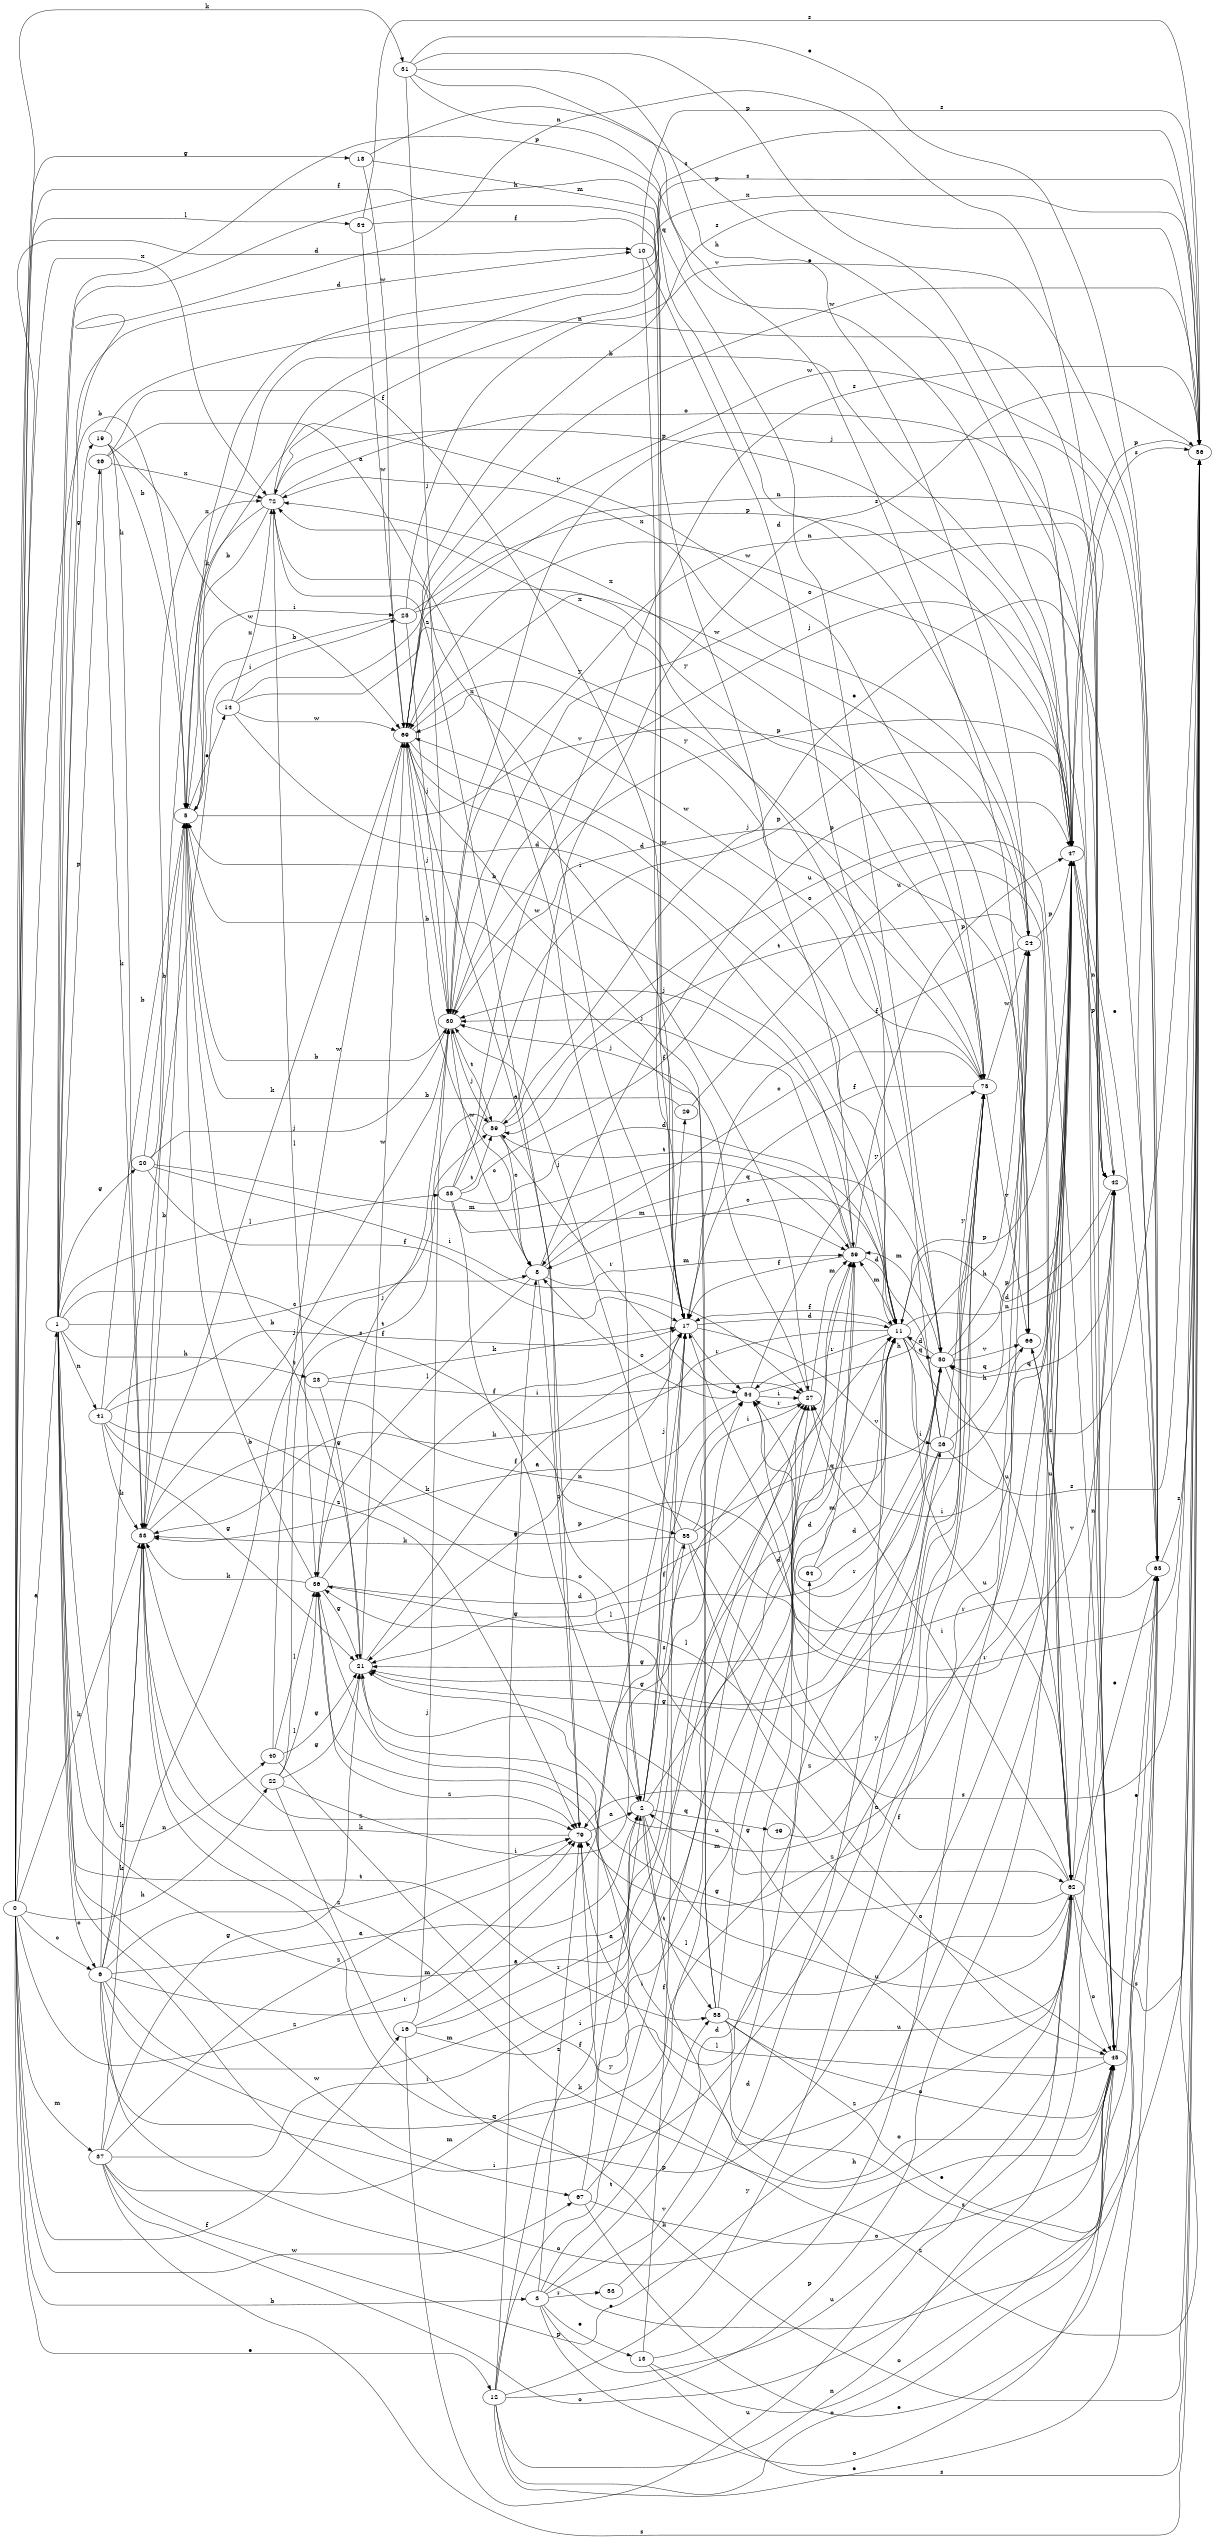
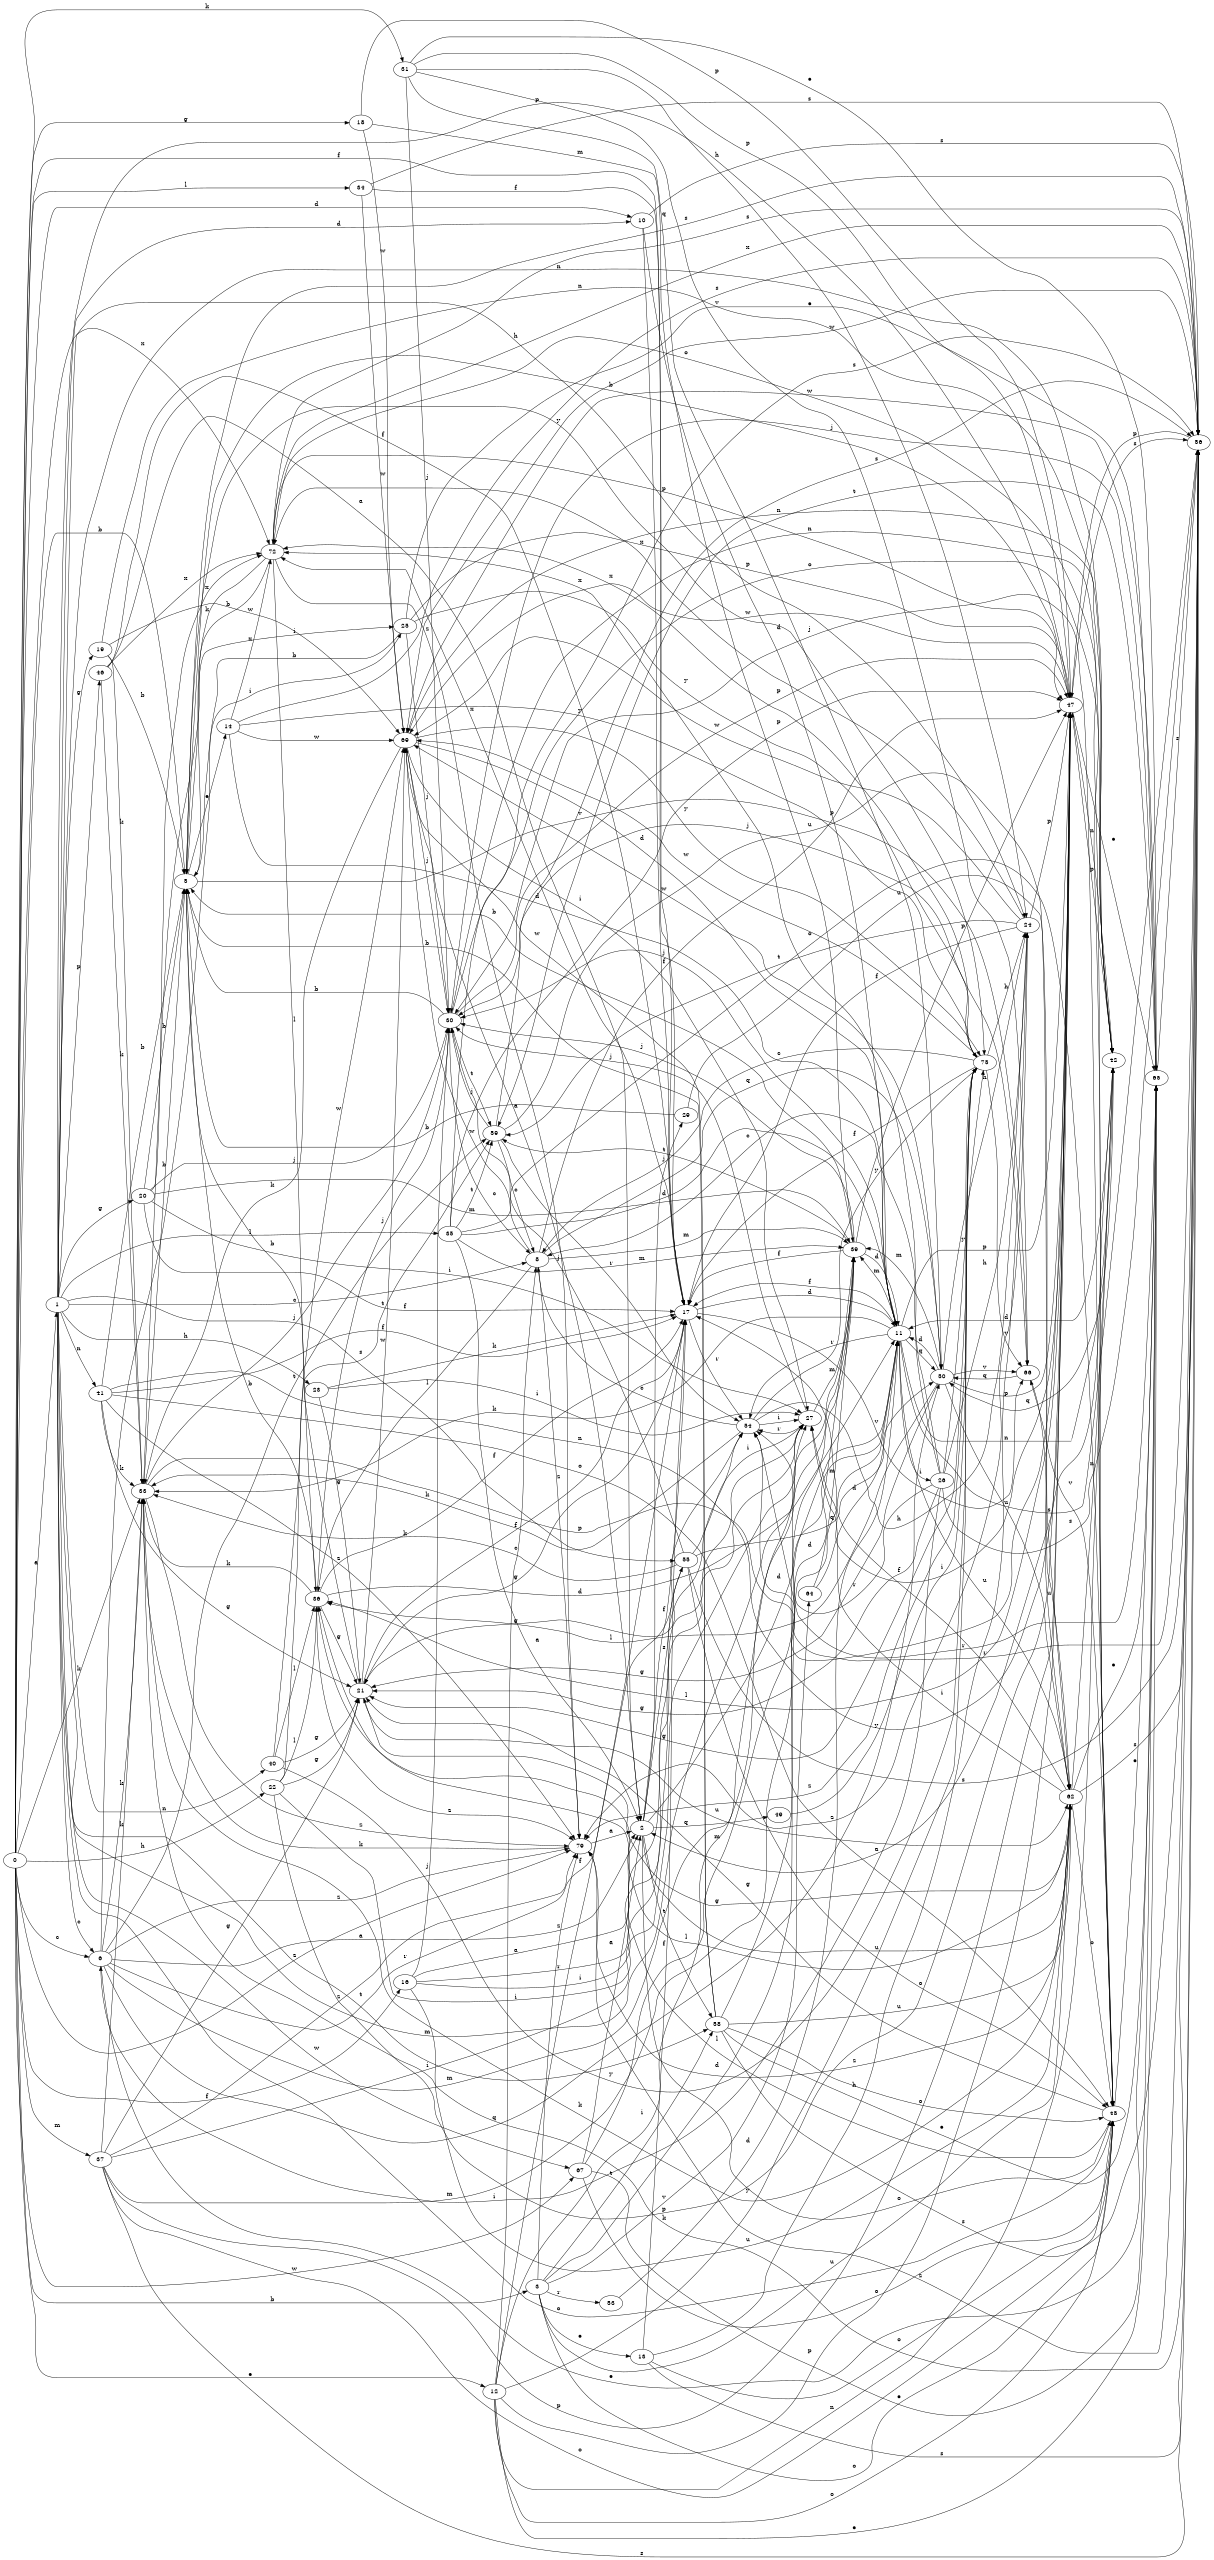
(854, 696) -> (854, 492)
(1007, 1004) -> (1006, 987)
(689, 2107) -> (690, 2133)
